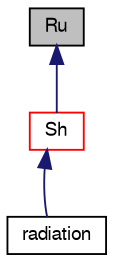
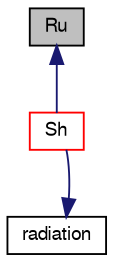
(44, 193) -> (69, 174)
